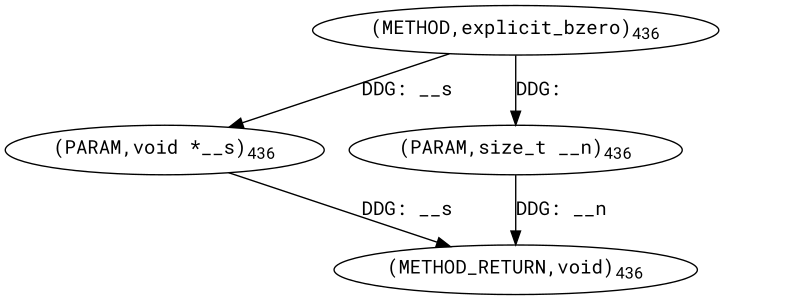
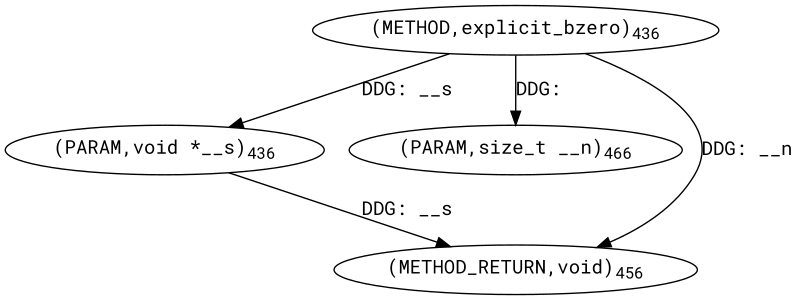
(618, 148) -> (618, 148)
(516, 203) -> (700, 138)
(630, 268) -> (630, 268)
